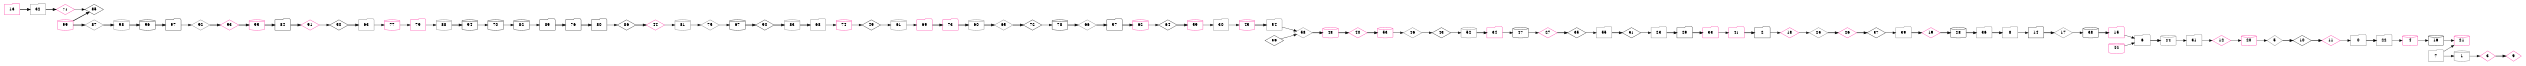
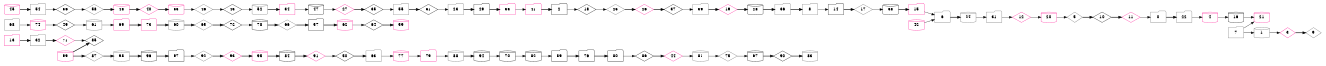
(283, 25) -> (287, 56)
(804, 25) -> none
(1221, 25) -> none
(1288, 29) -> (49, 9)
(1790, 33) -> (587, 9)
(2514, 56) -> (1314, 33)
